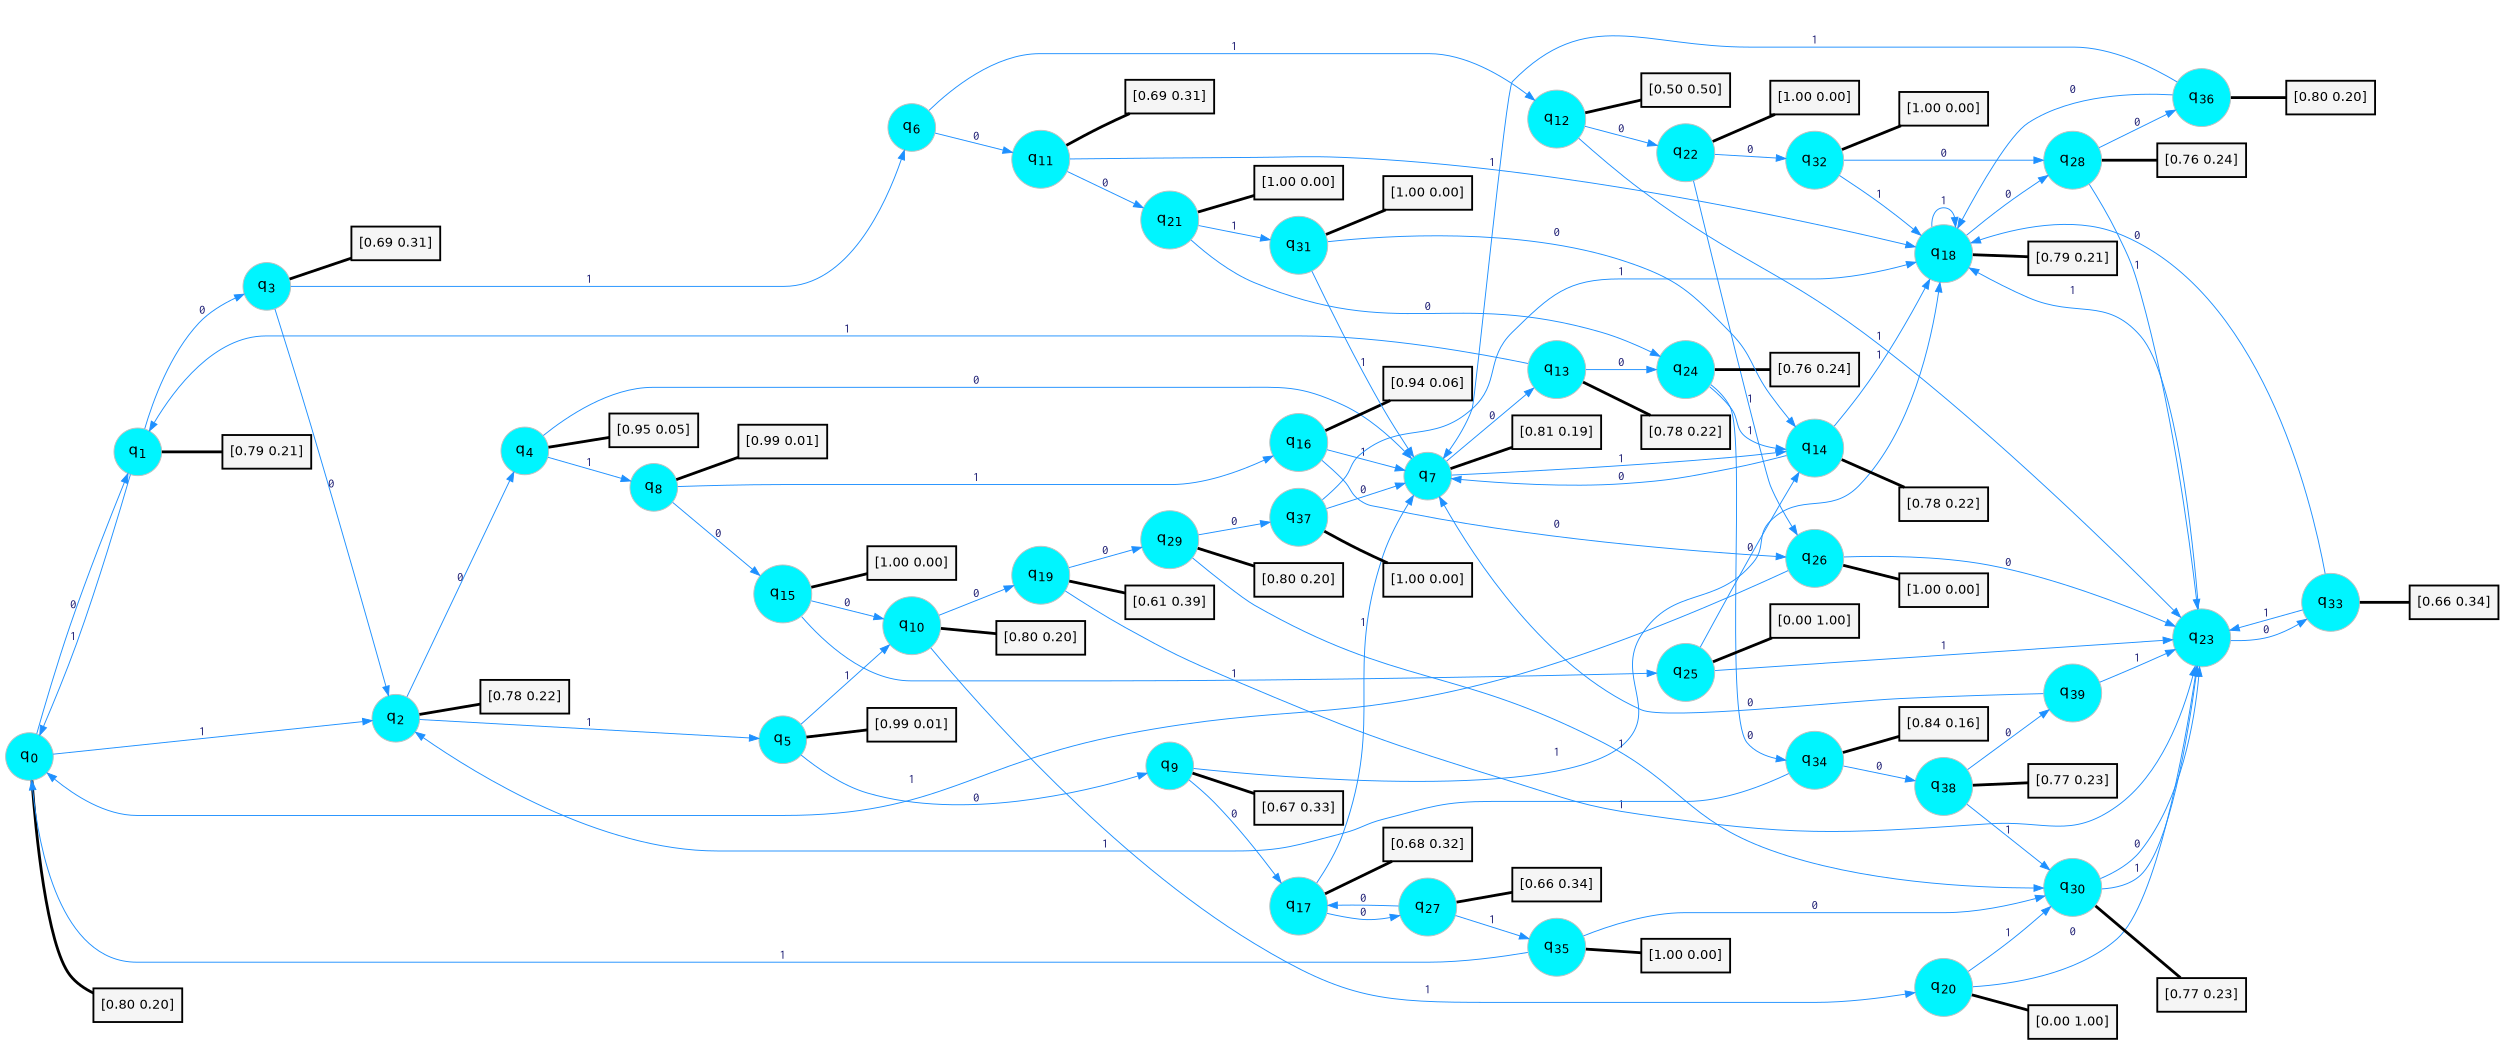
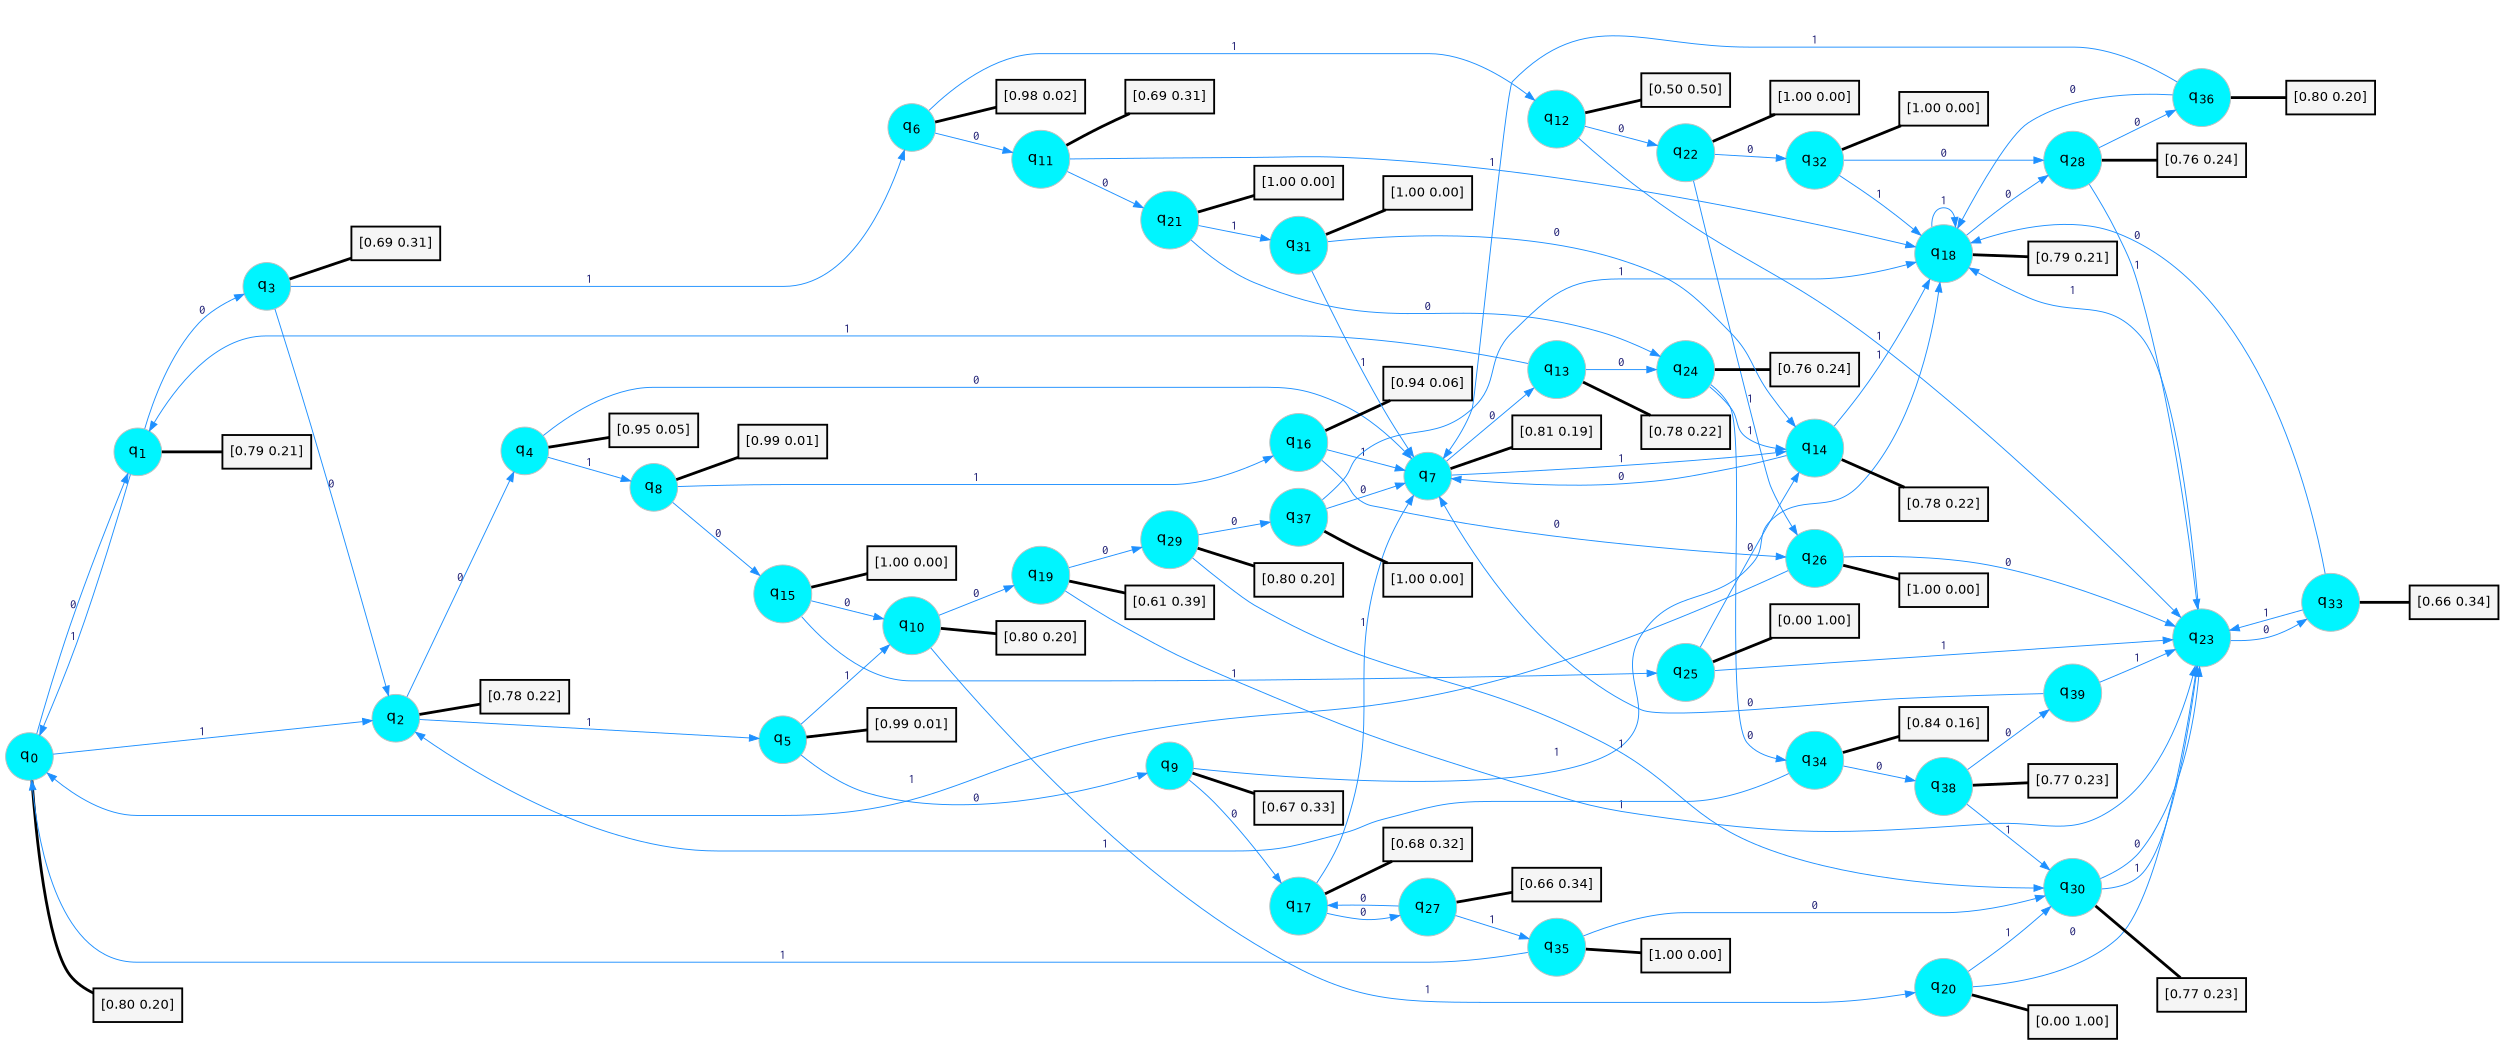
none -> (1041, 97)
